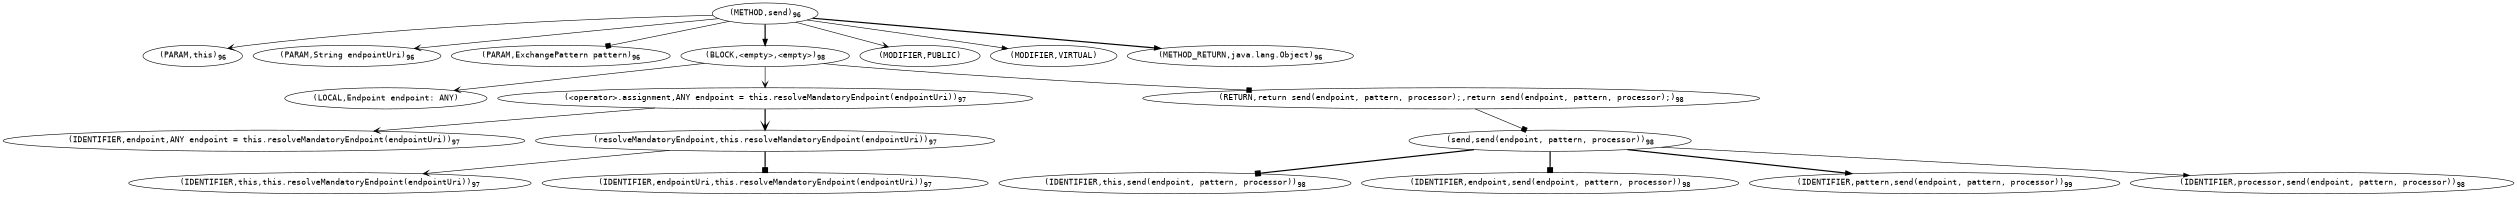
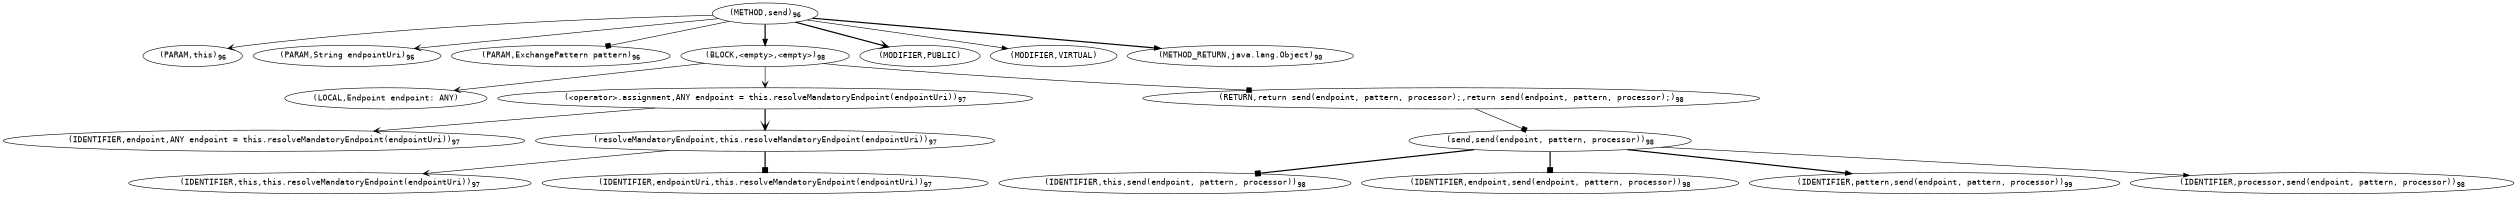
(839, 34) -> (839, 34)
(1318, 55) -> (1318, 55)
